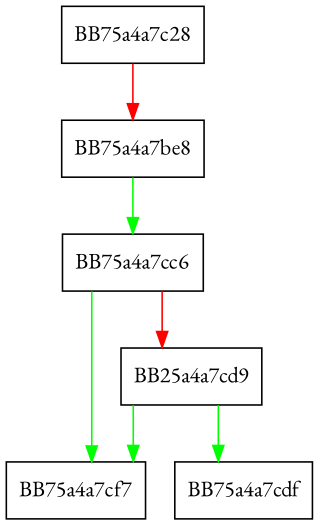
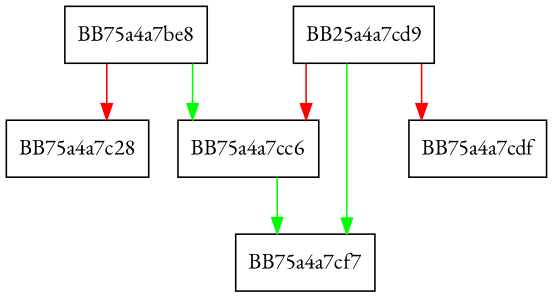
(133, 84) -> (107, 84)
(162, 311) -> (306, 84)
(218, 425) -> (422, 84)
